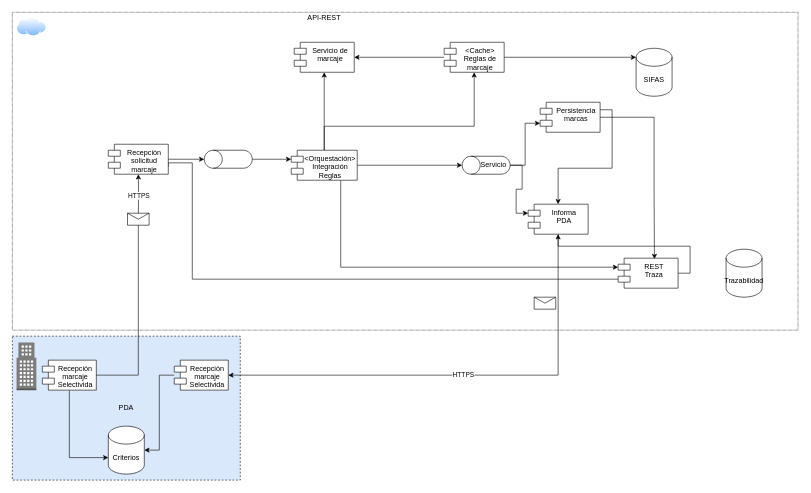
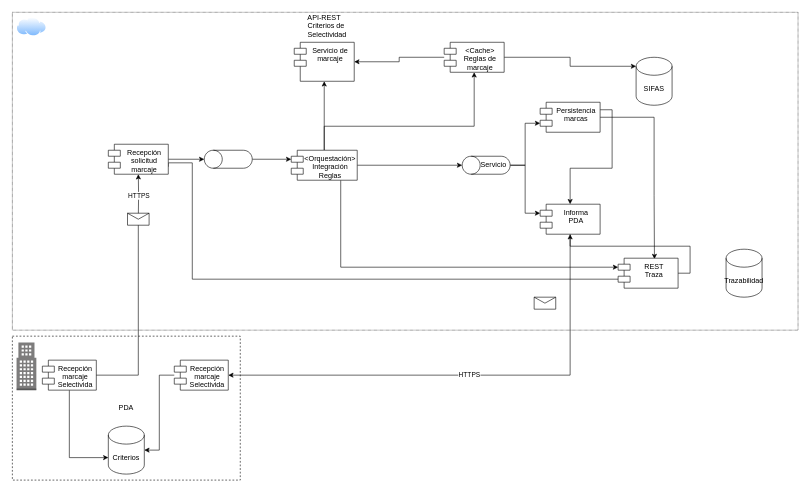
none -> (327, 30)
(324, 57) -> (324, 62)
(654, 72) -> (654, 81)
(558, 219) -> (570, 219)
(126, 408) -> (126, 408)
